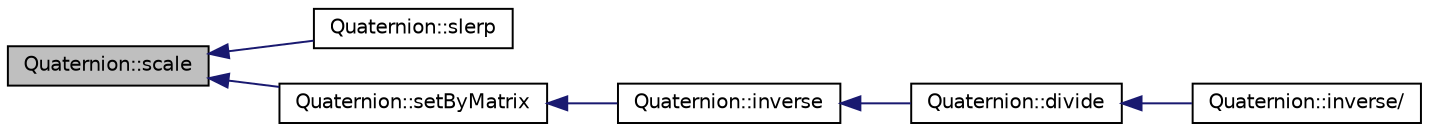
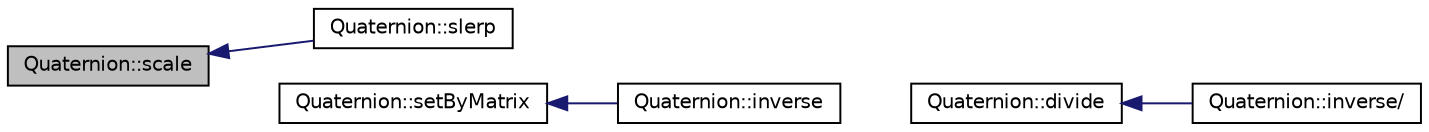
(254, 84) -> none
(886, 103) -> none
